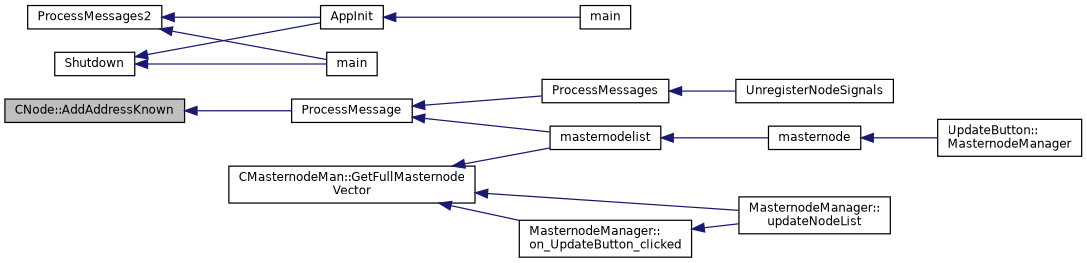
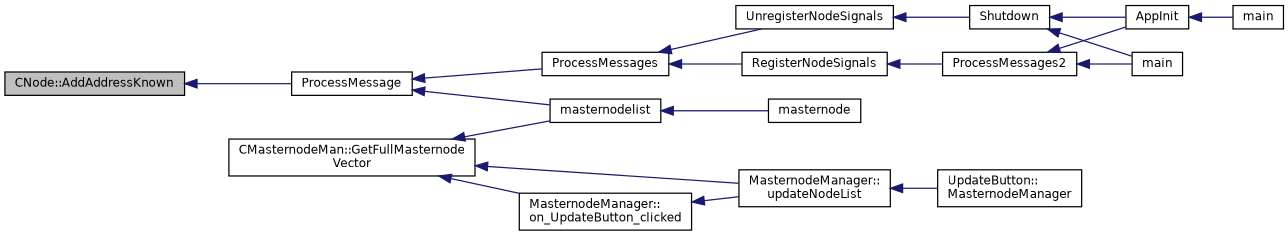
none -> (938, 17)
none -> (815, 64)
(906, 138) -> (920, 188)
